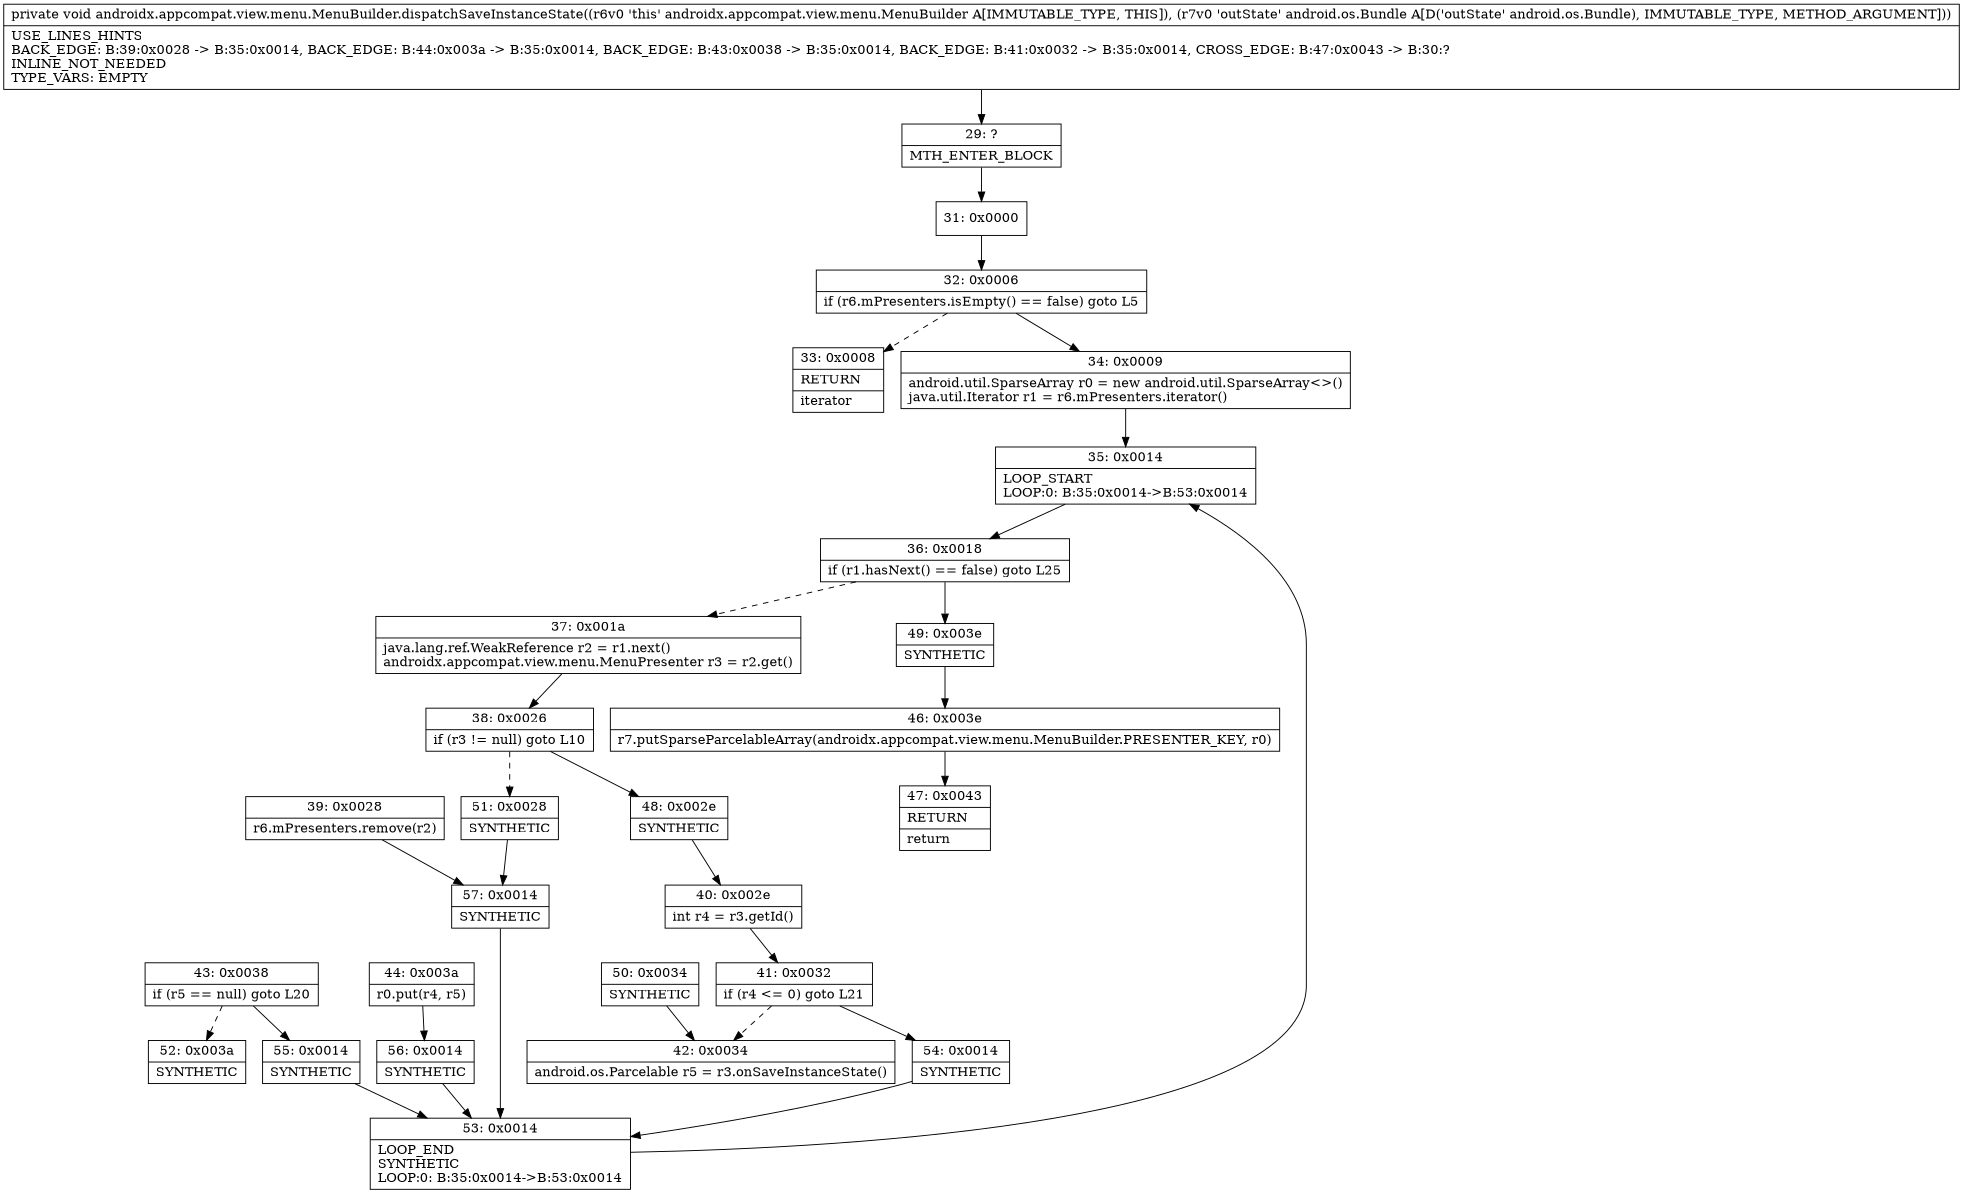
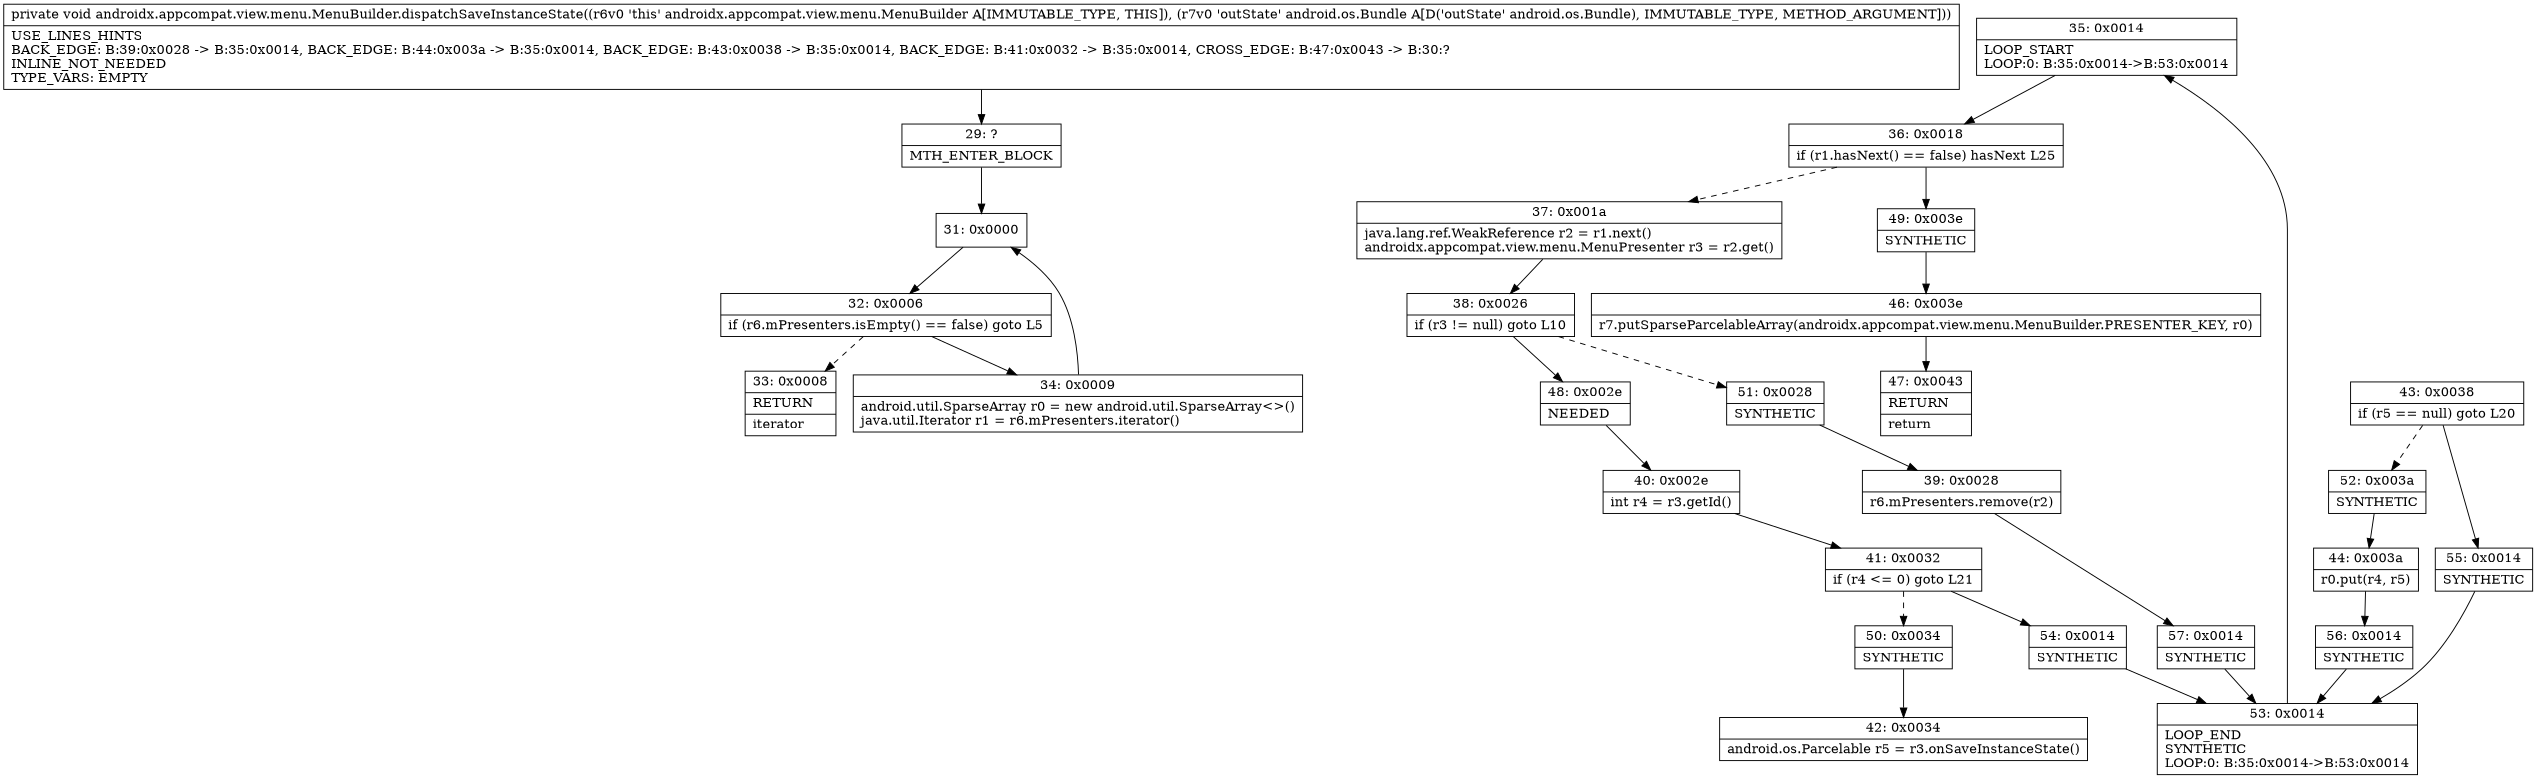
(1126, 423) -> (1065, 305)
none -> (2372, 526)
(945, 571) -> (1926, 156)
(679, 828) -> (1579, 414)
(506, 858) -> (1864, 446)
(756, 1020) -> (1904, 604)
